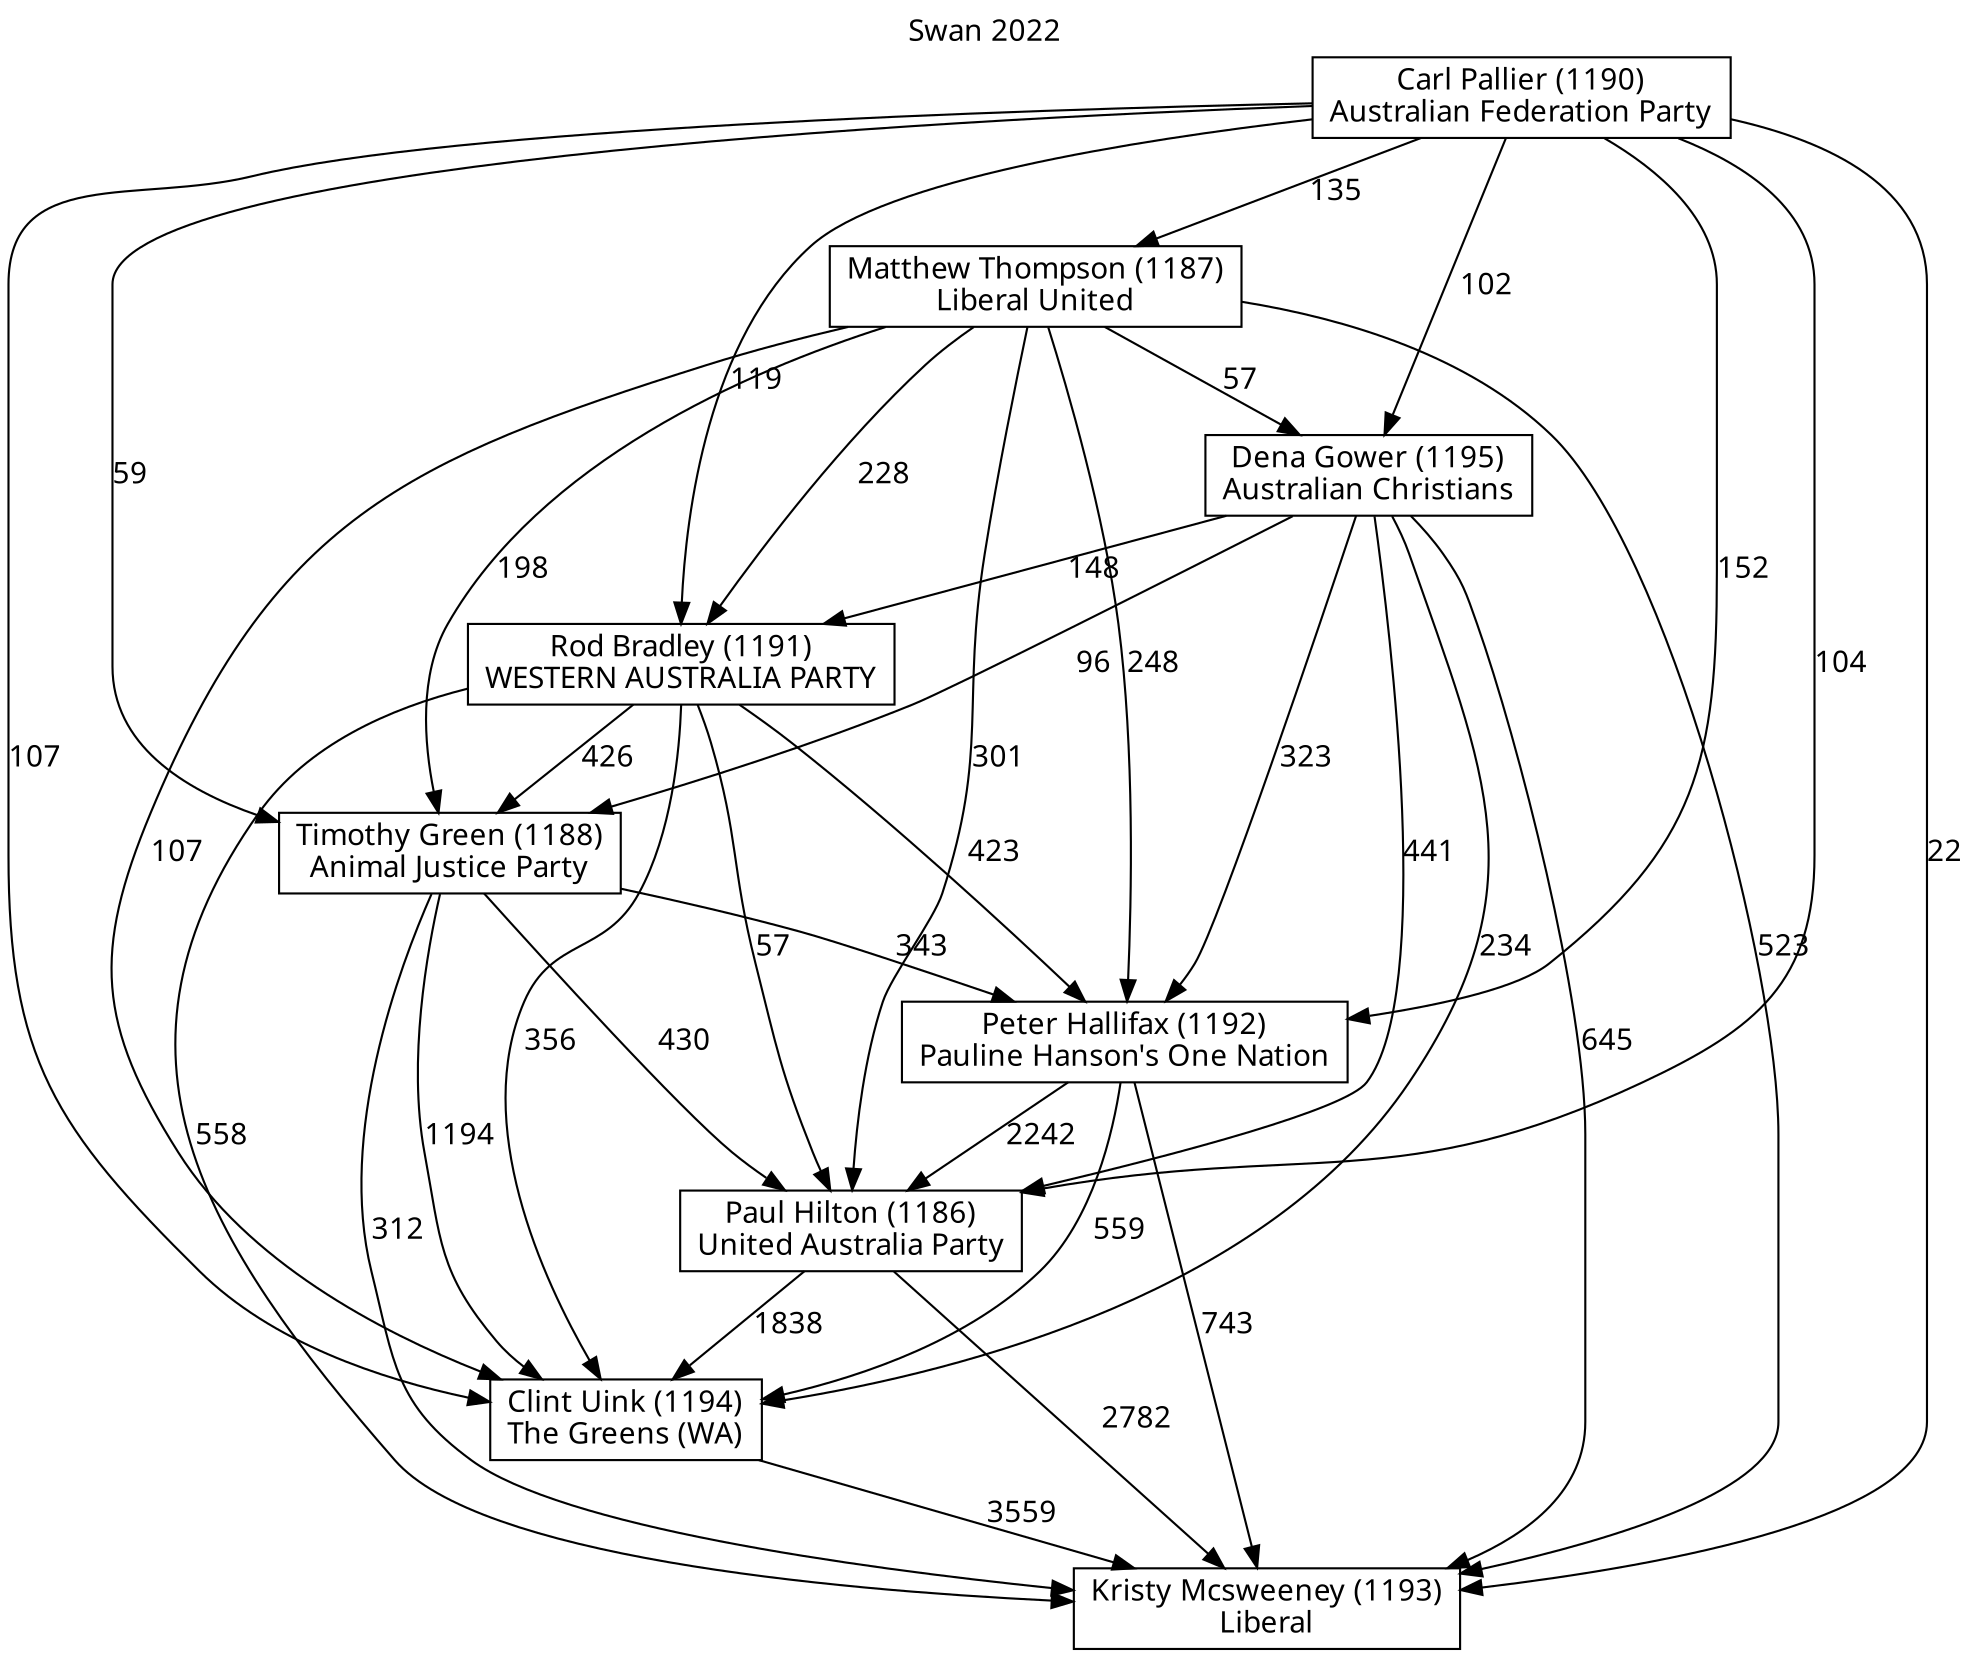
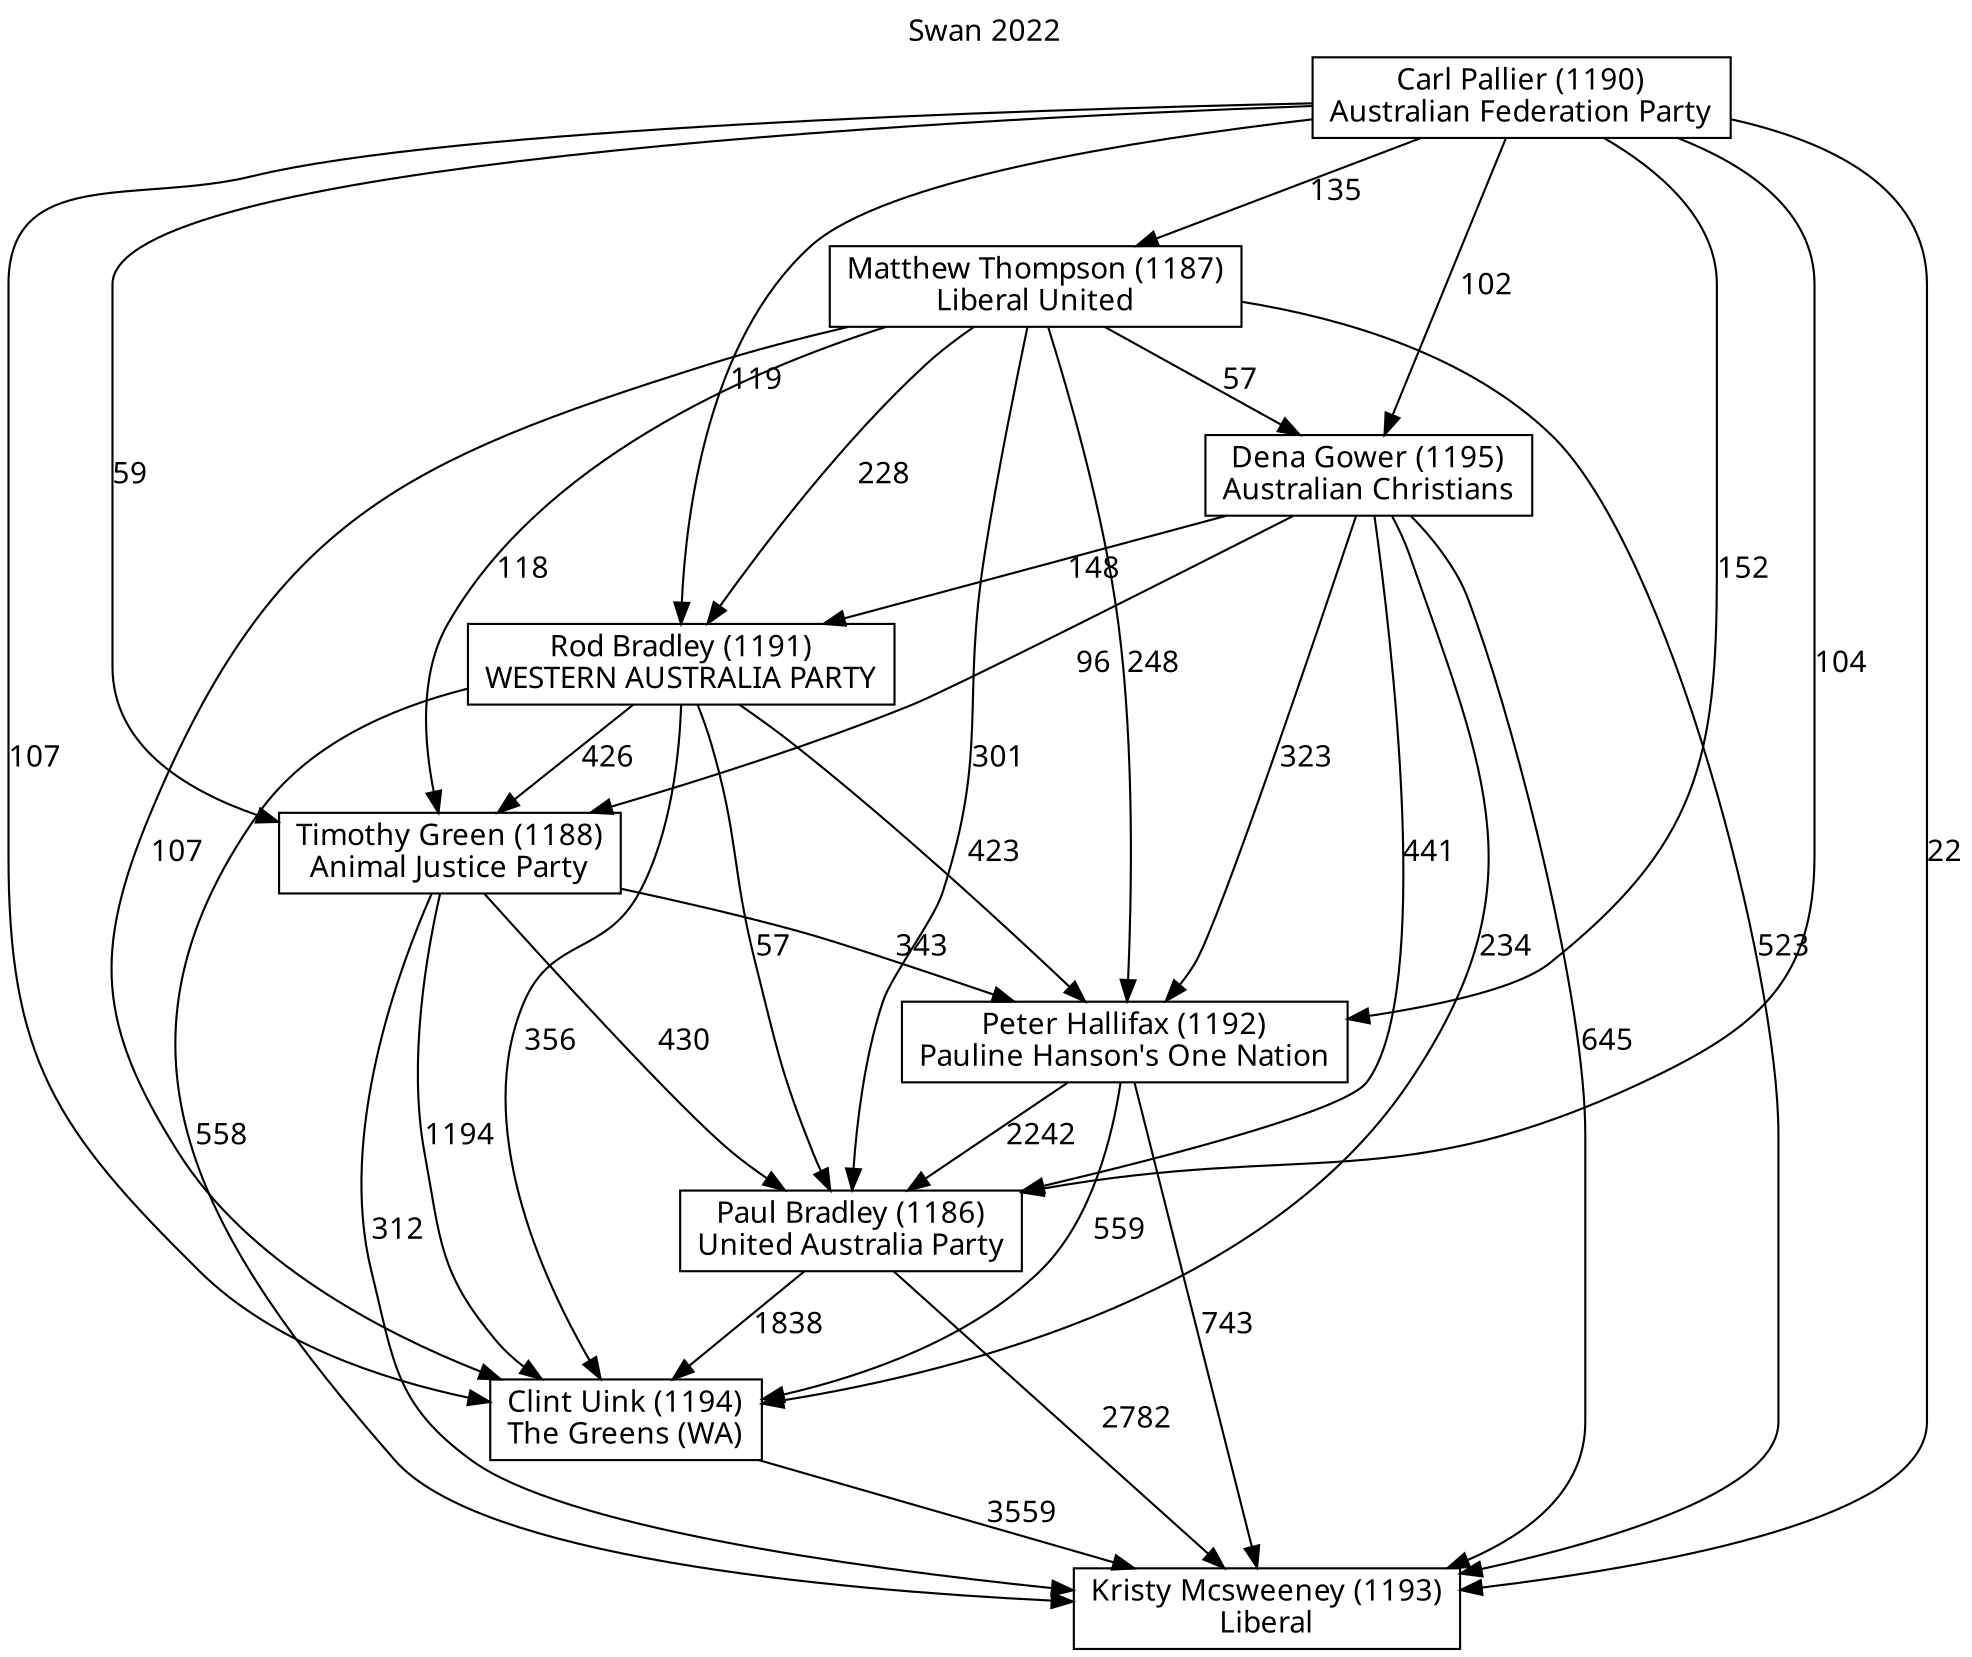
(523, 570) -> (523, 570)
(851, 1231) -> (851, 1231)
